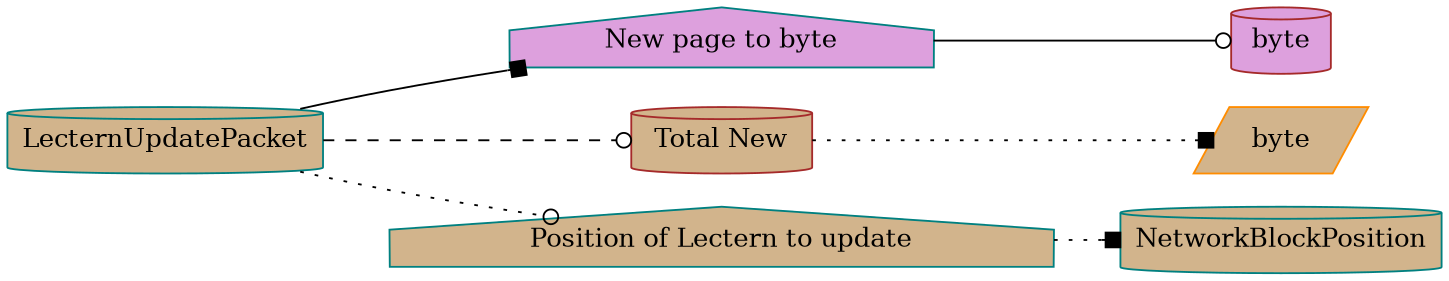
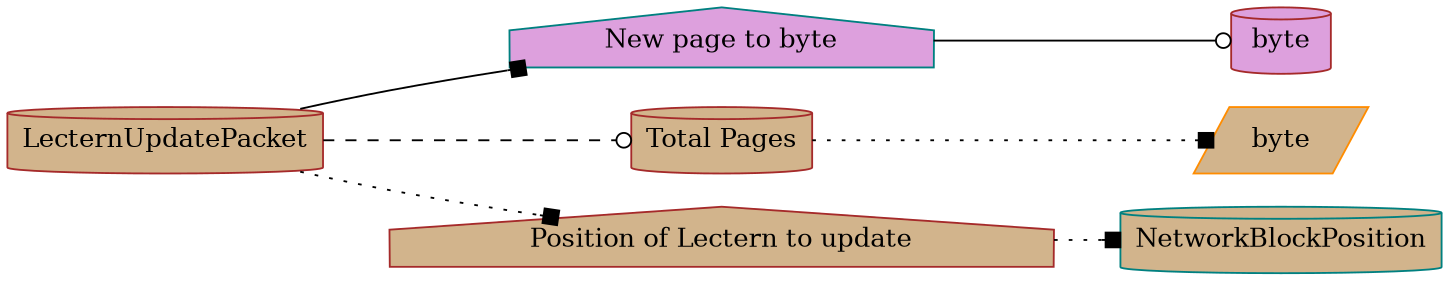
(165, 140) -> (165, 140)
(722, 140) -> (722, 140)
(421, 196) -> (421, 196)
(722, 240) -> (722, 240)
